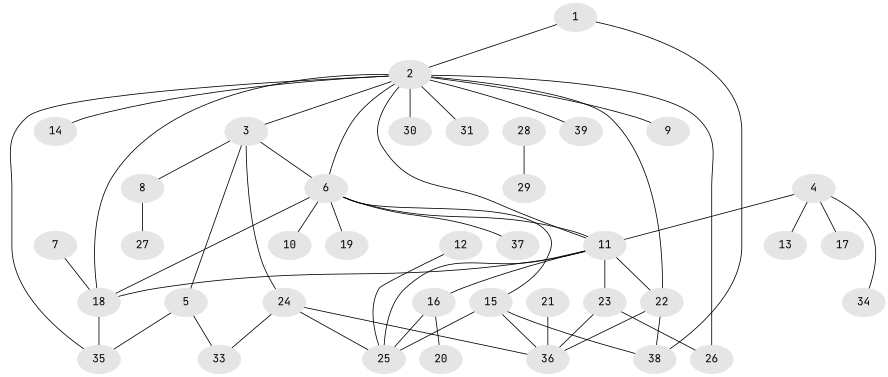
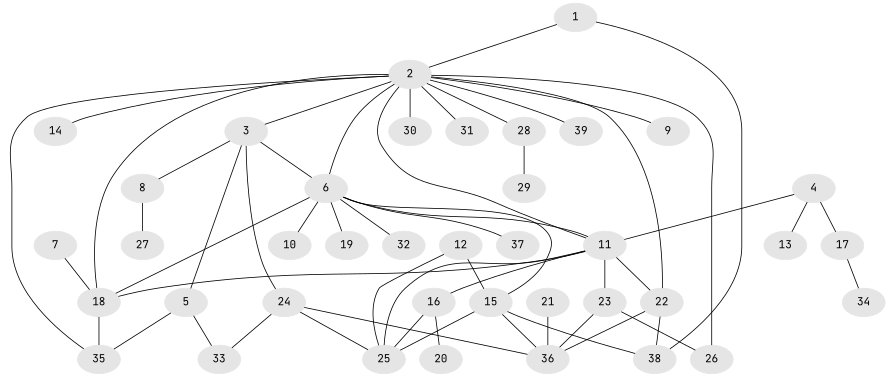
none -> (467, 103)
(872, 234) -> (853, 274)
none -> (404, 245)
none -> (476, 274)
